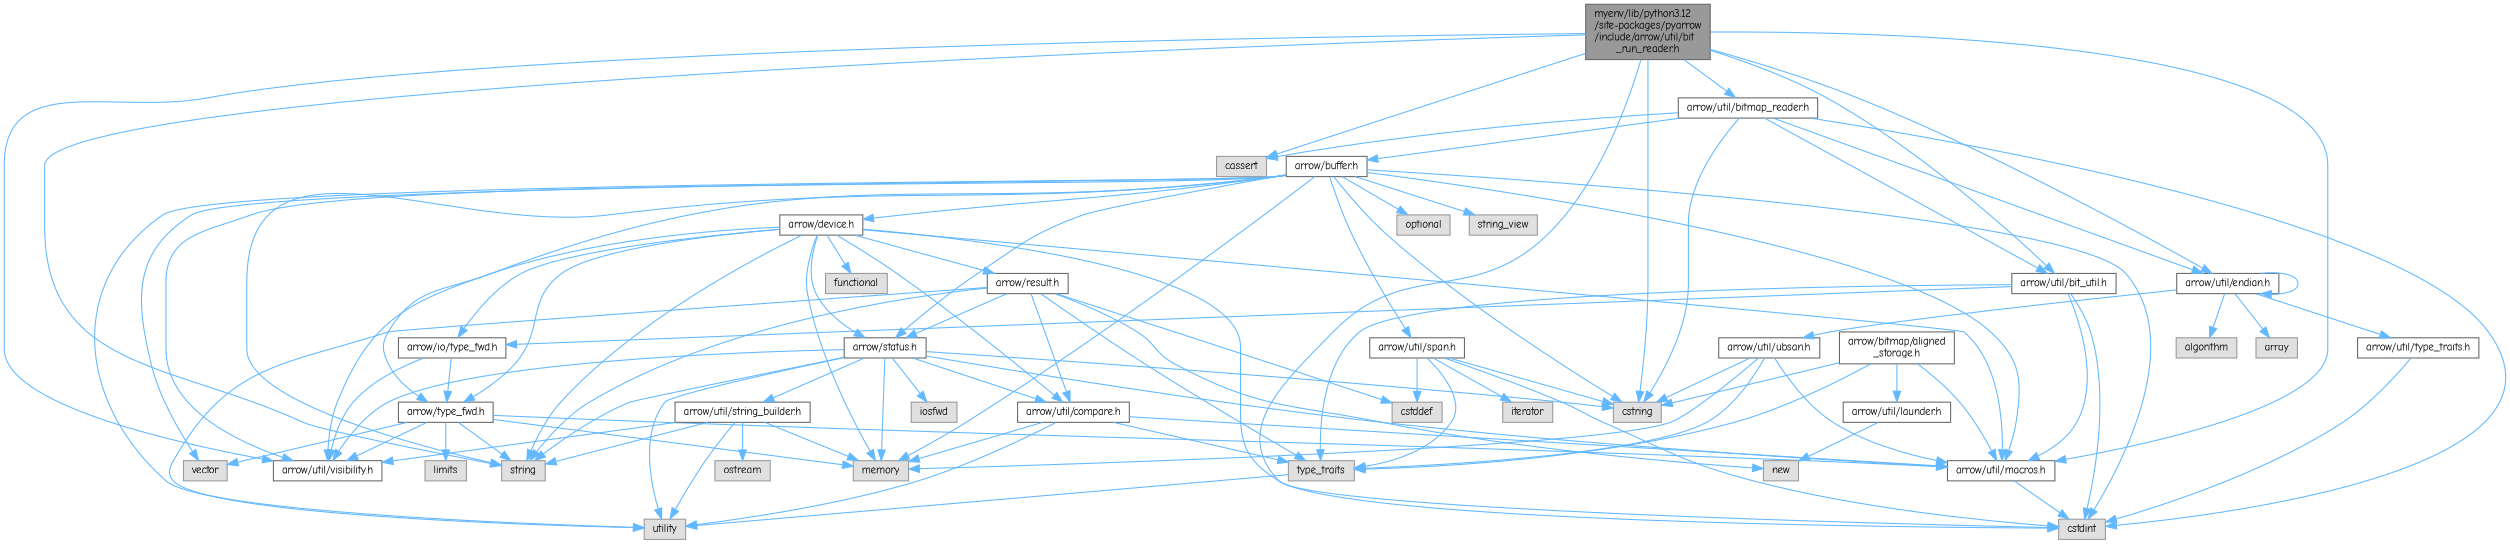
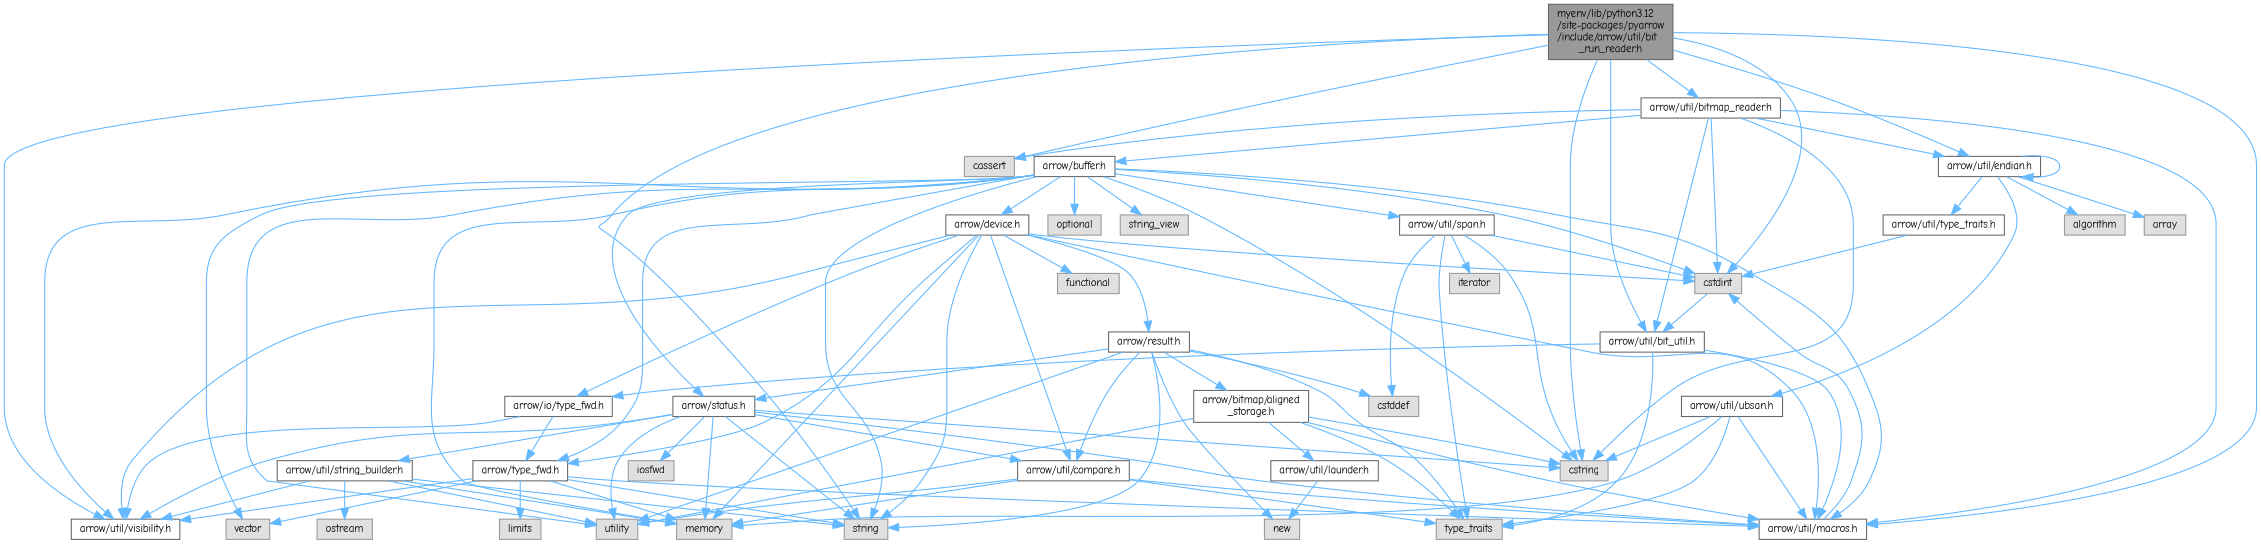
none -> (2216, 267)
(815, 292) -> none
none -> (1190, 368)
(2100, 399) -> (1689, 309)
(993, 500) -> (907, 473)
